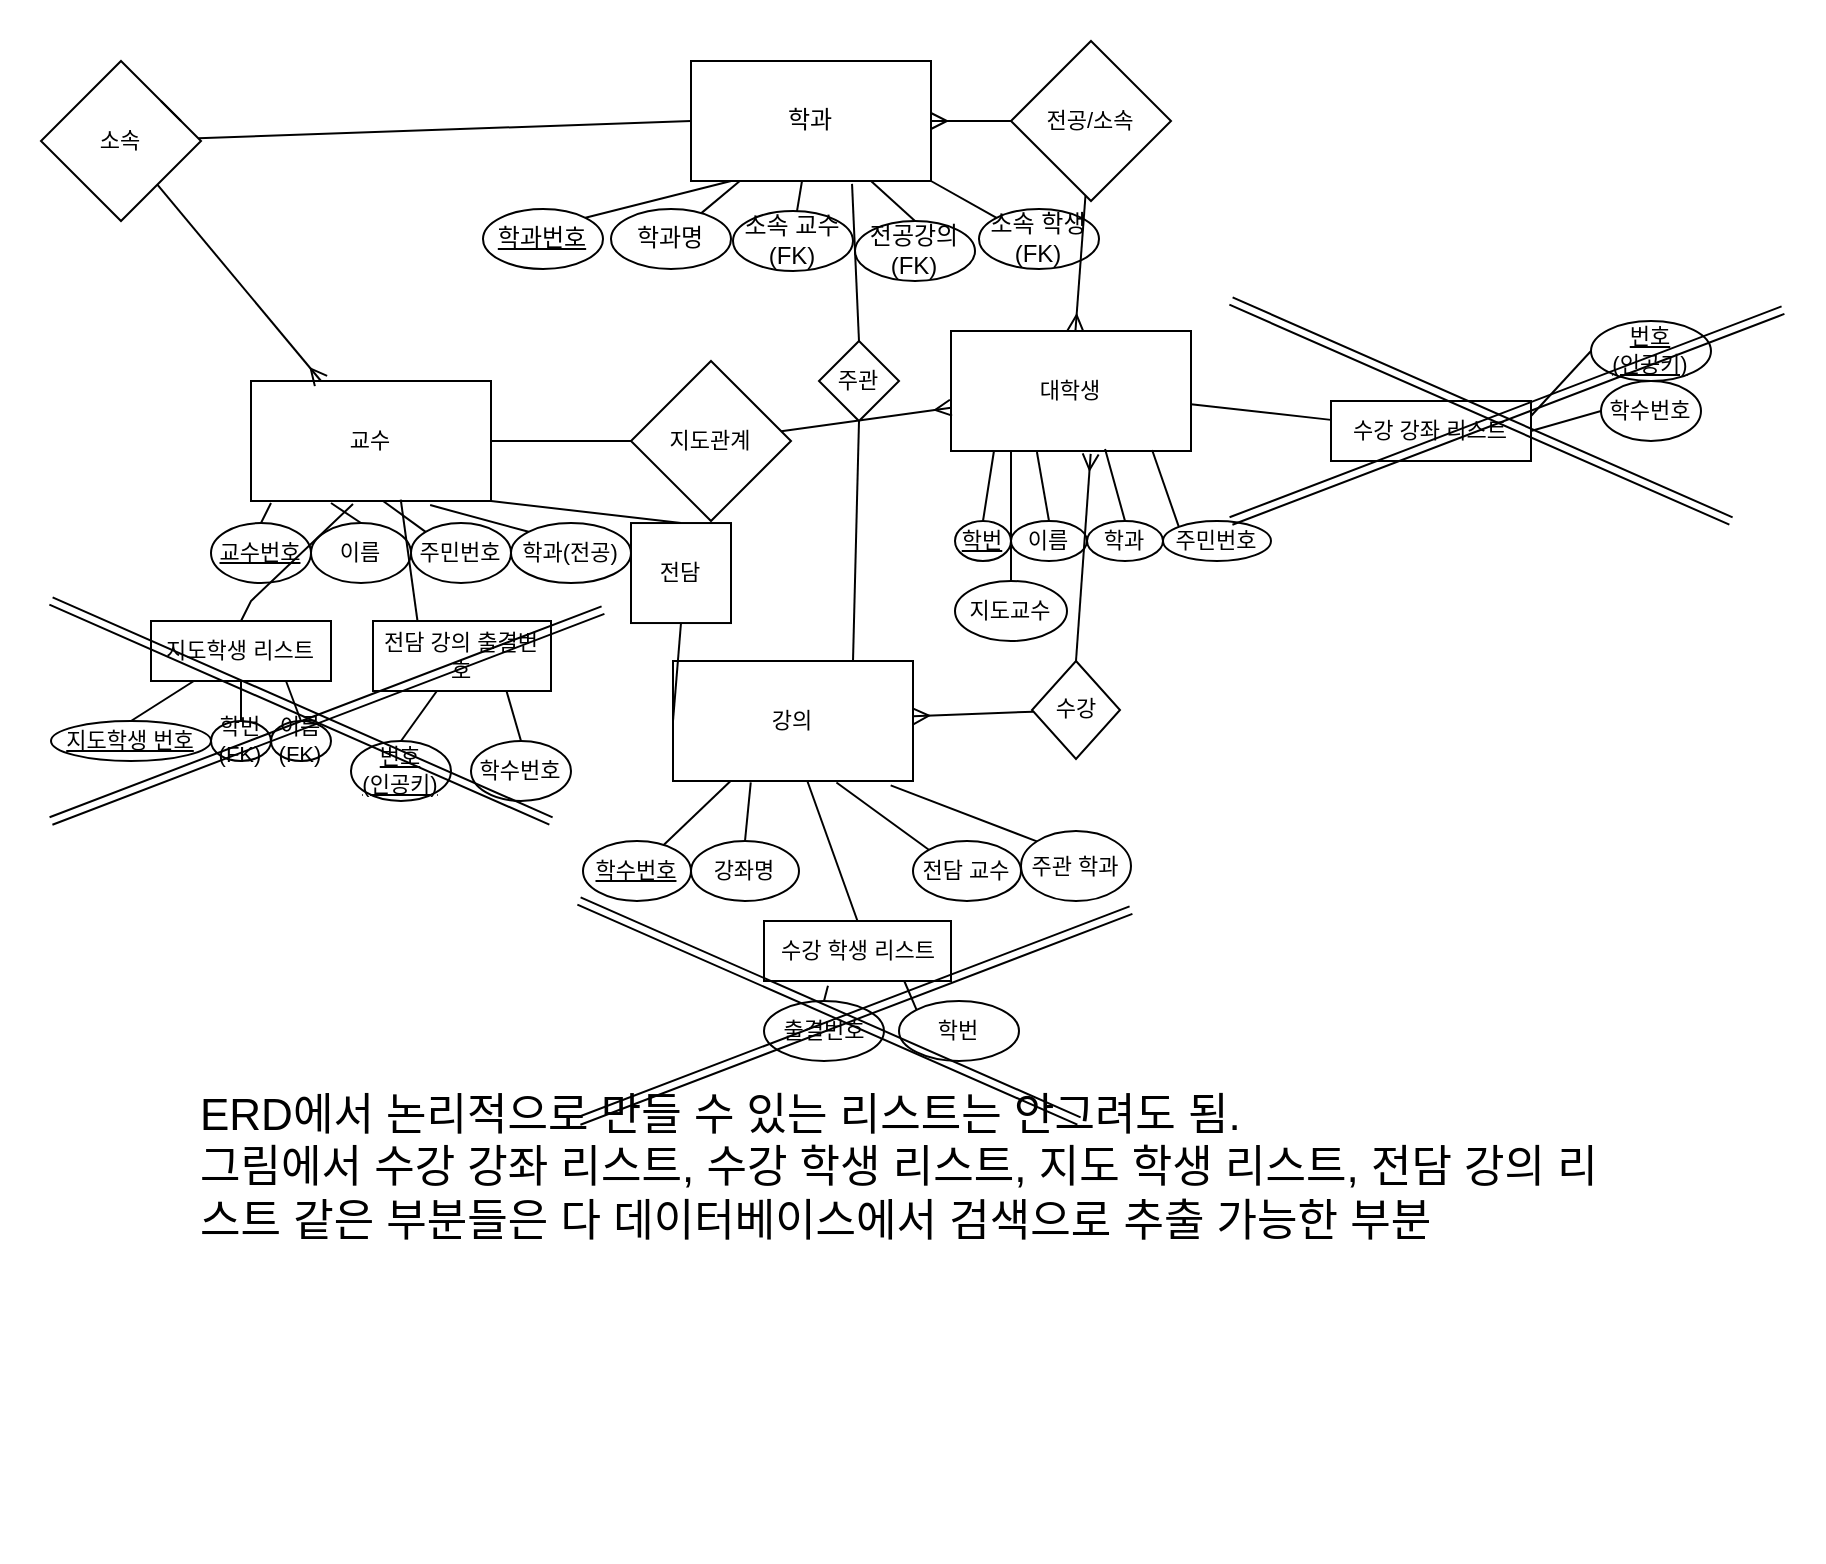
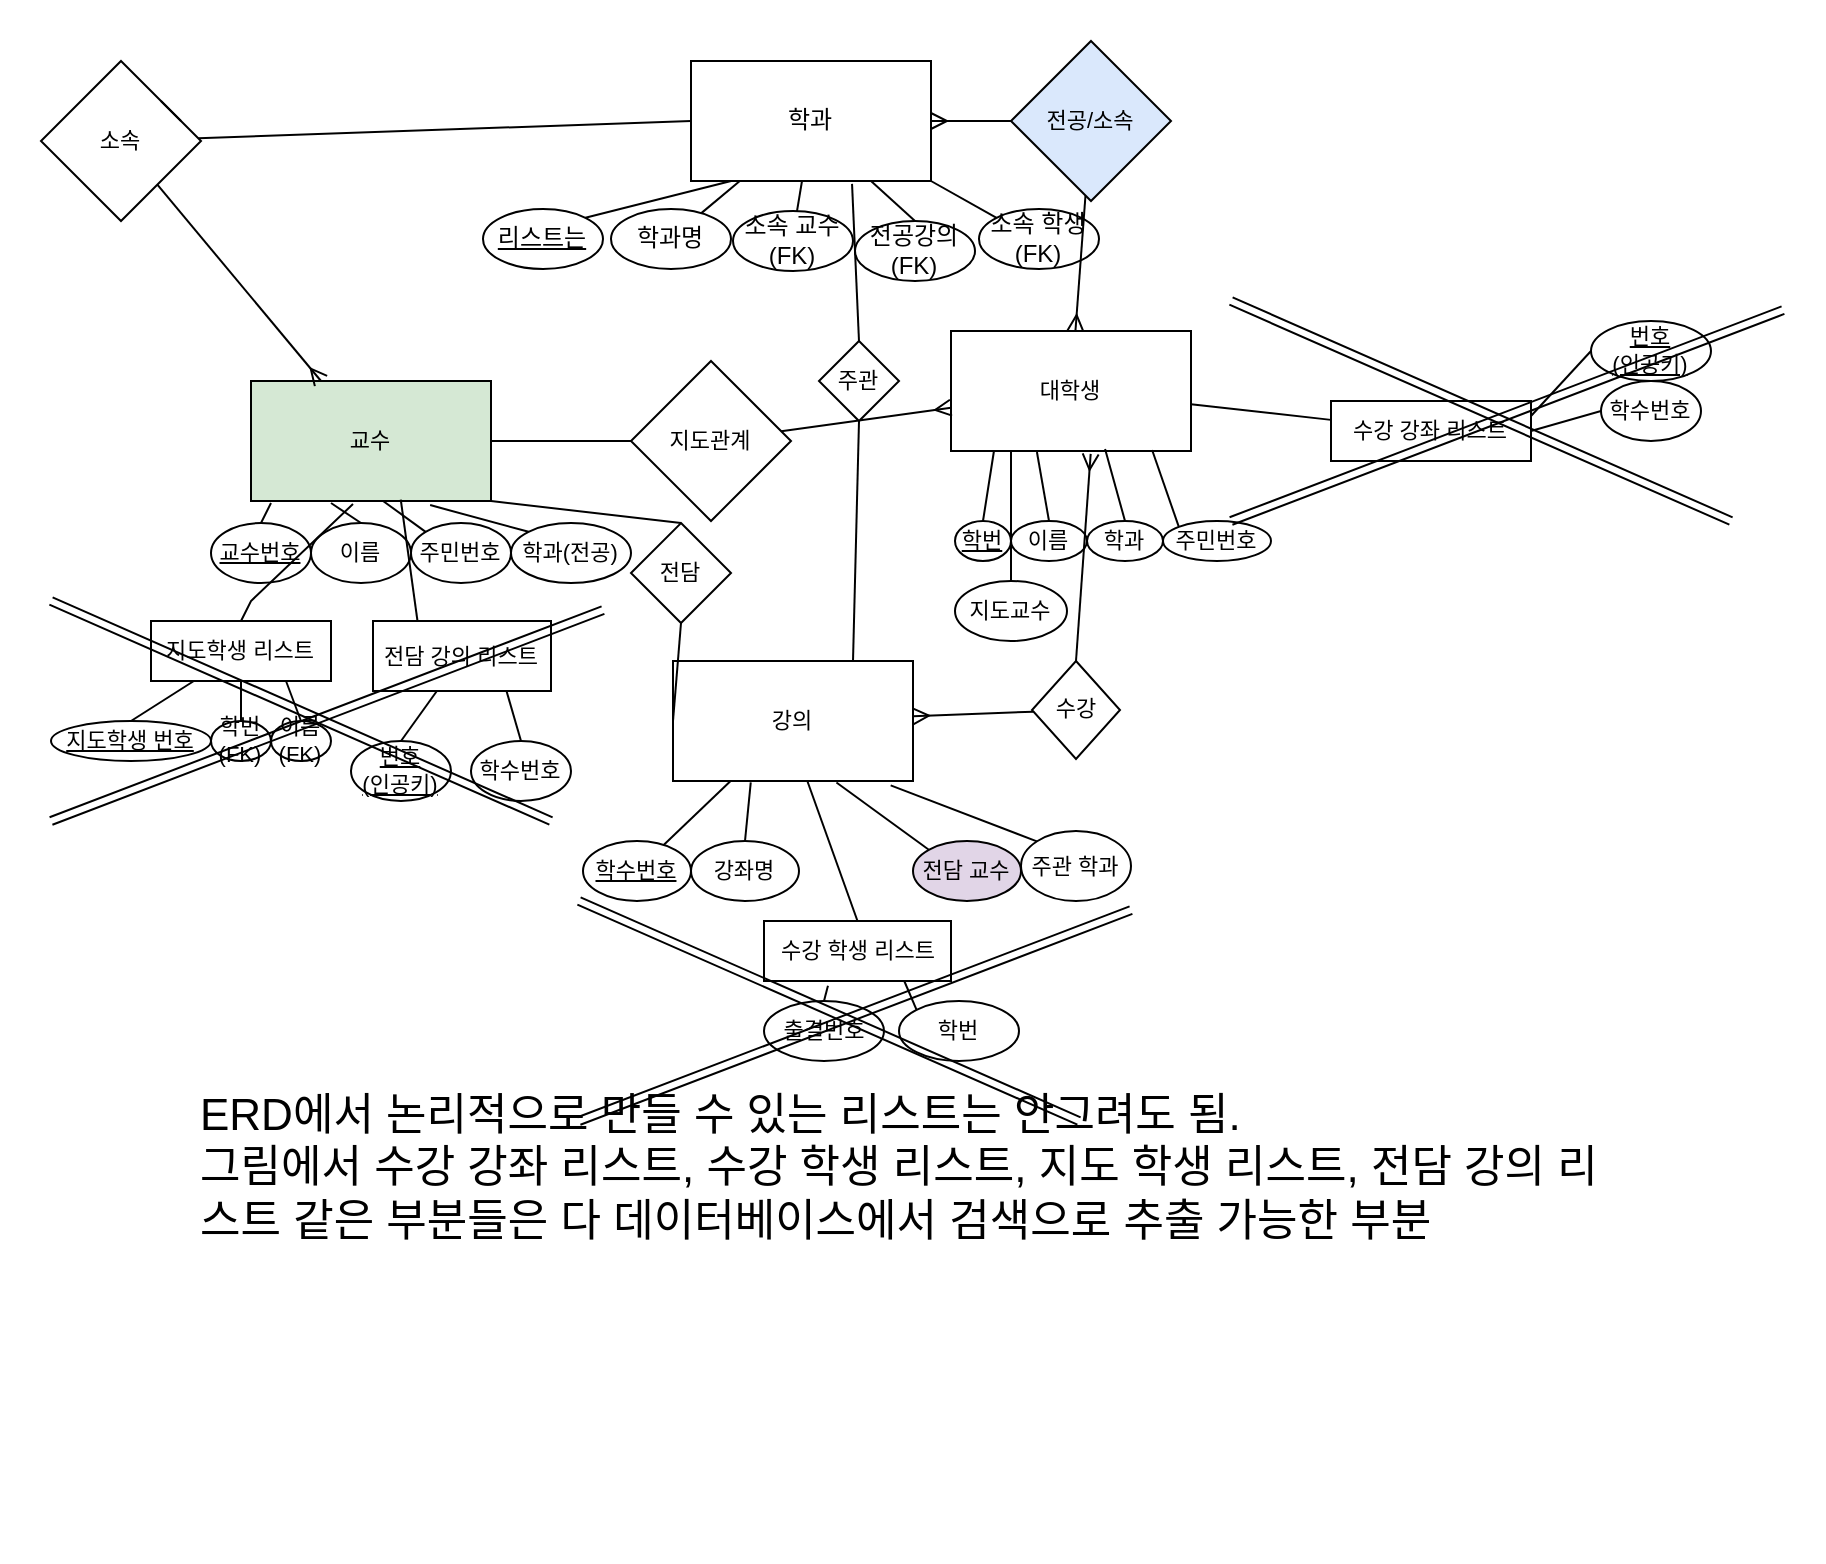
(1091, 121) -> (1091, 121)
(543, 239) -> (543, 239)
(371, 441) -> (371, 441)
(681, 573) -> (681, 573)
(462, 657) -> (462, 657)
(967, 871) -> (967, 871)
